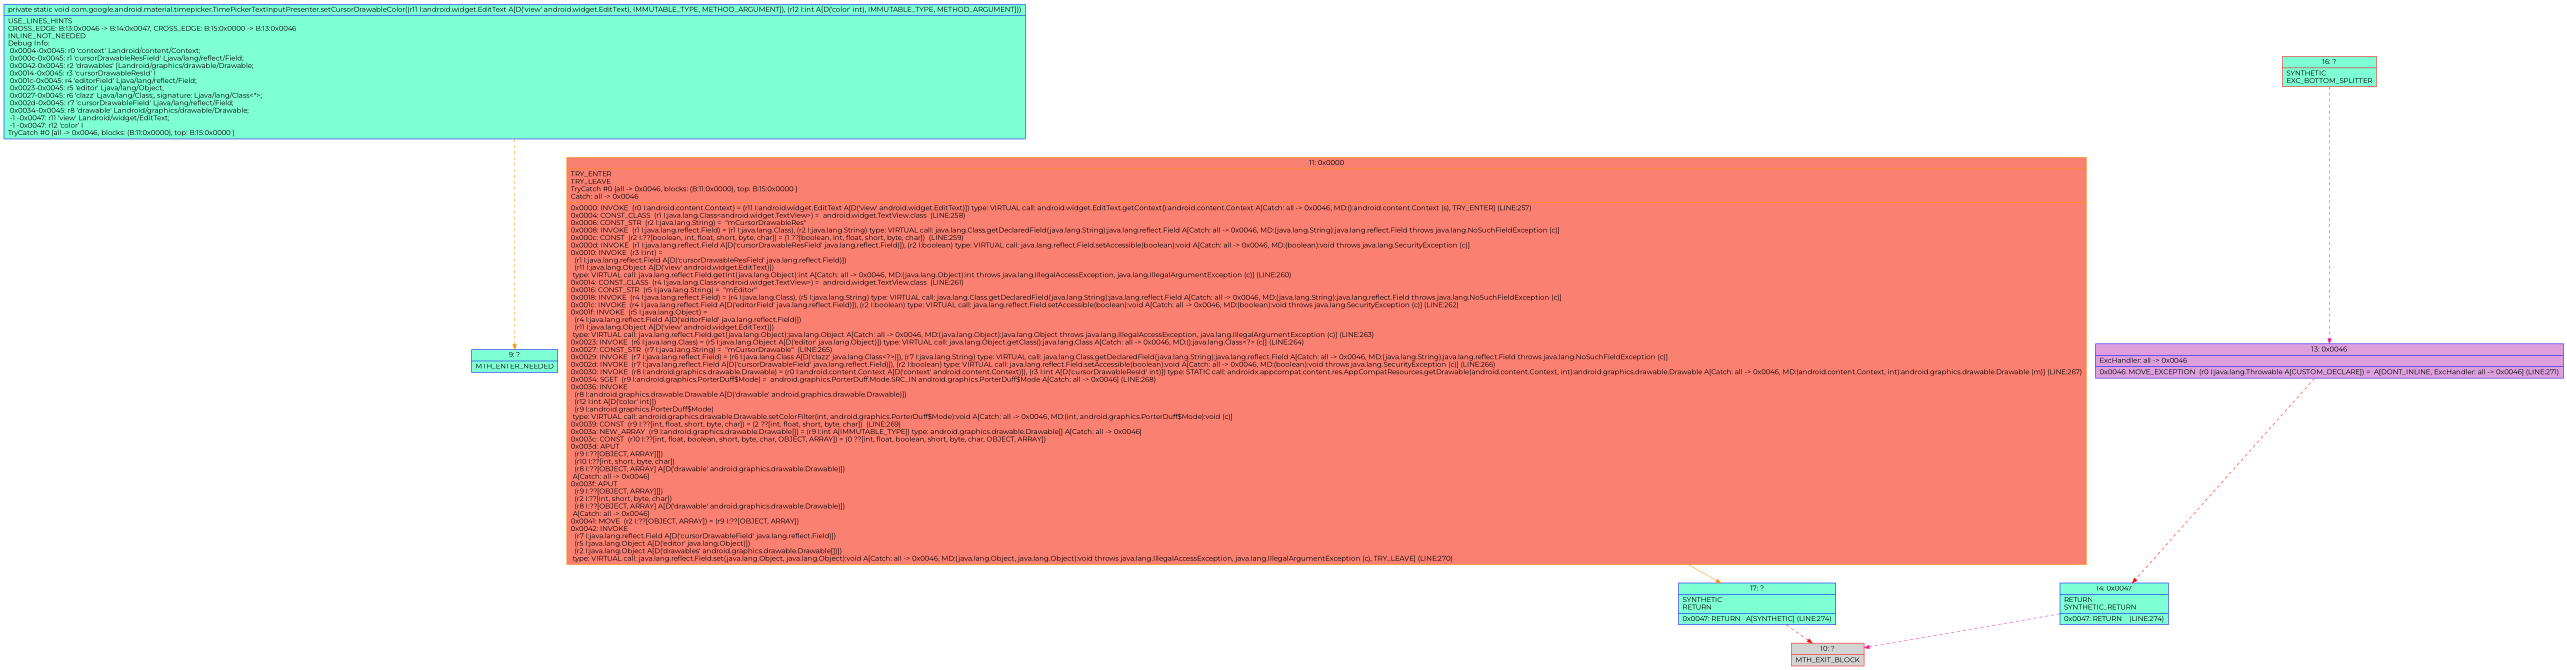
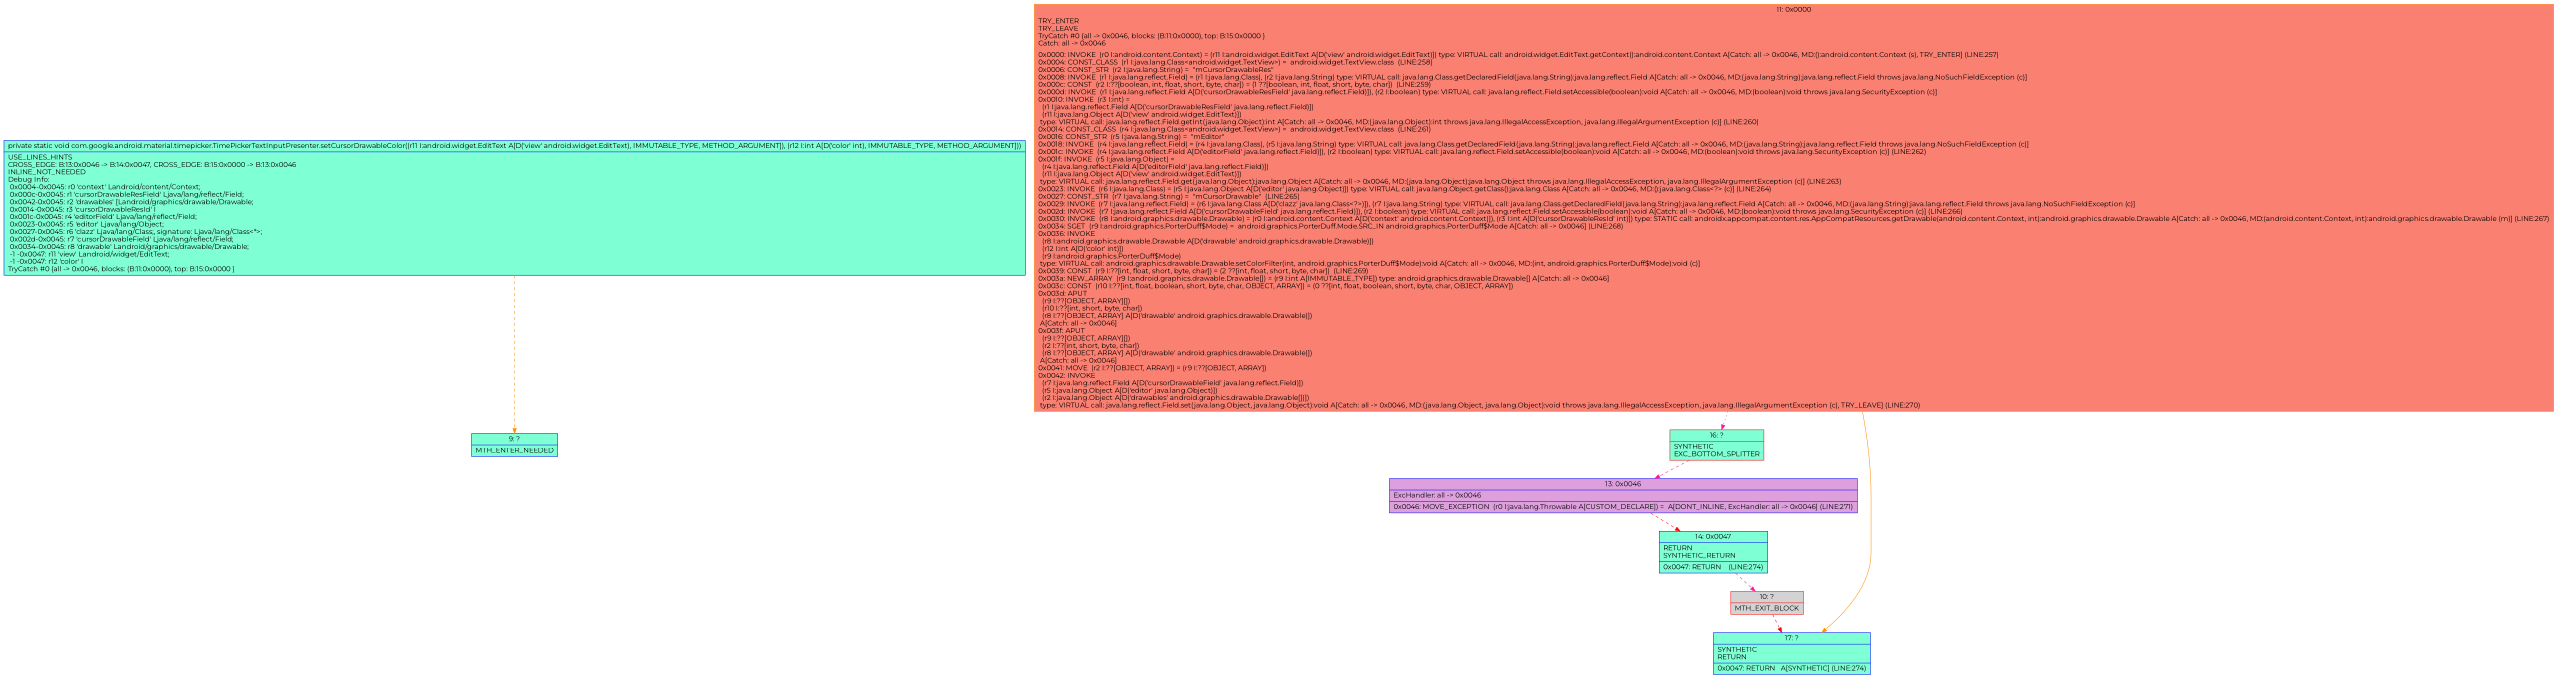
none -> (1725, 418)
(1797, 633) -> (1776, 621)
